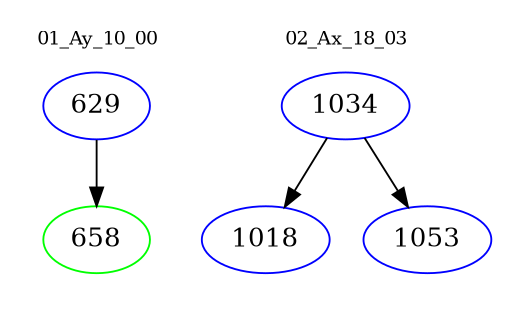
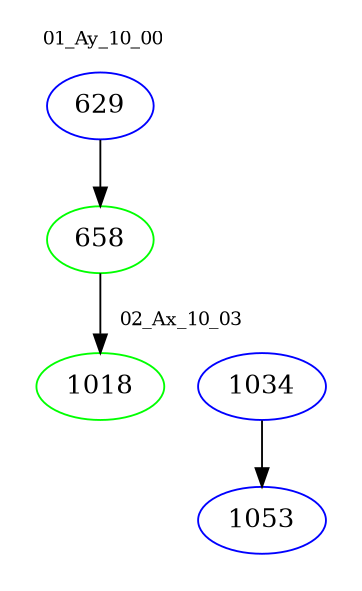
(347, 40) -> (181, 321)
(311, 164) -> (100, 314)
(266, 240) -> (100, 387)
